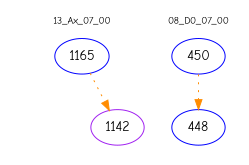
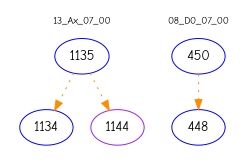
(82, 56) -> (82, 56)
none -> (46, 127)
(118, 127) -> (118, 127)
